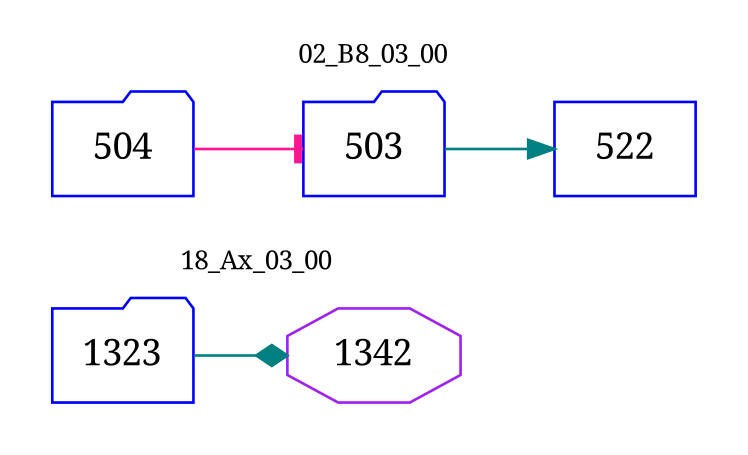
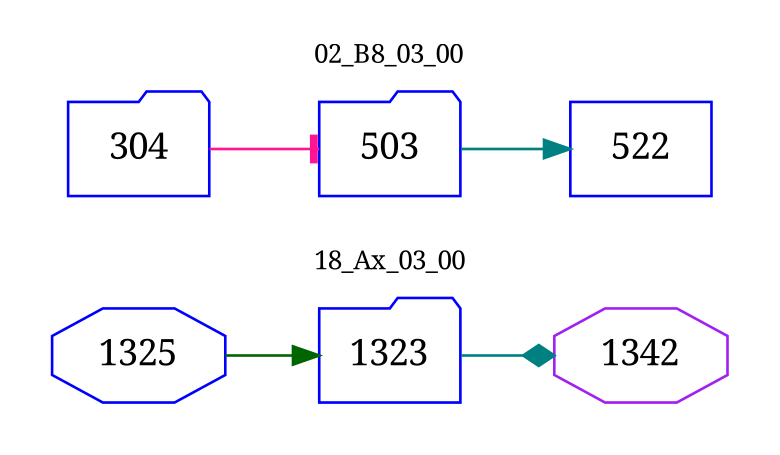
(123, 149) -> (139, 149)
none -> (139, 355)
